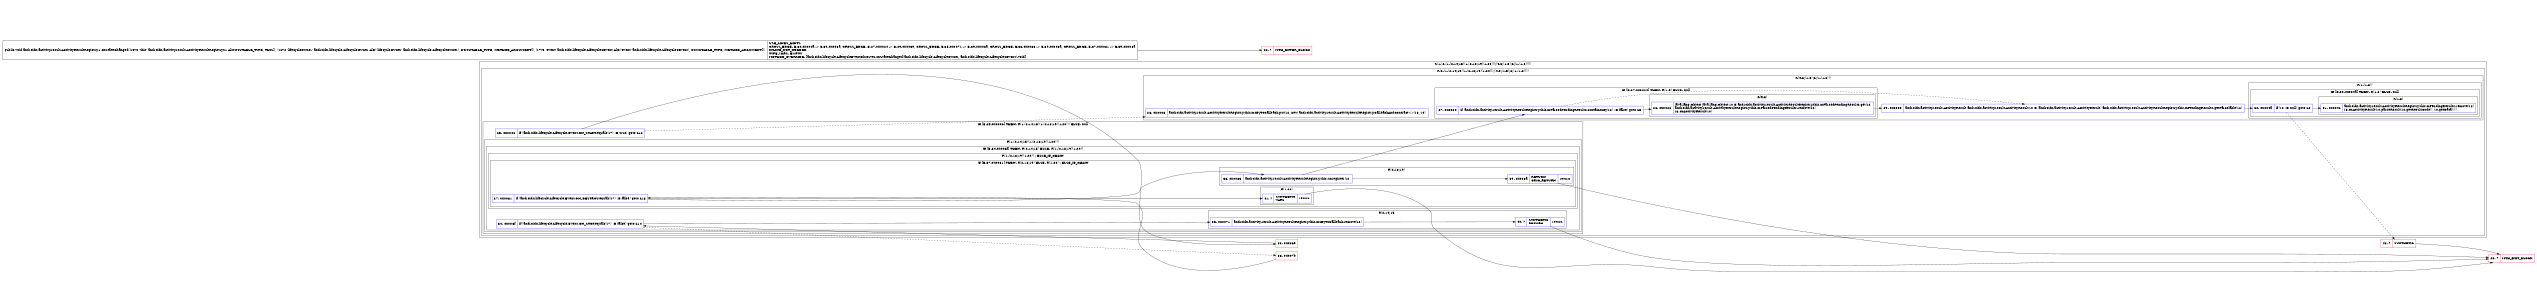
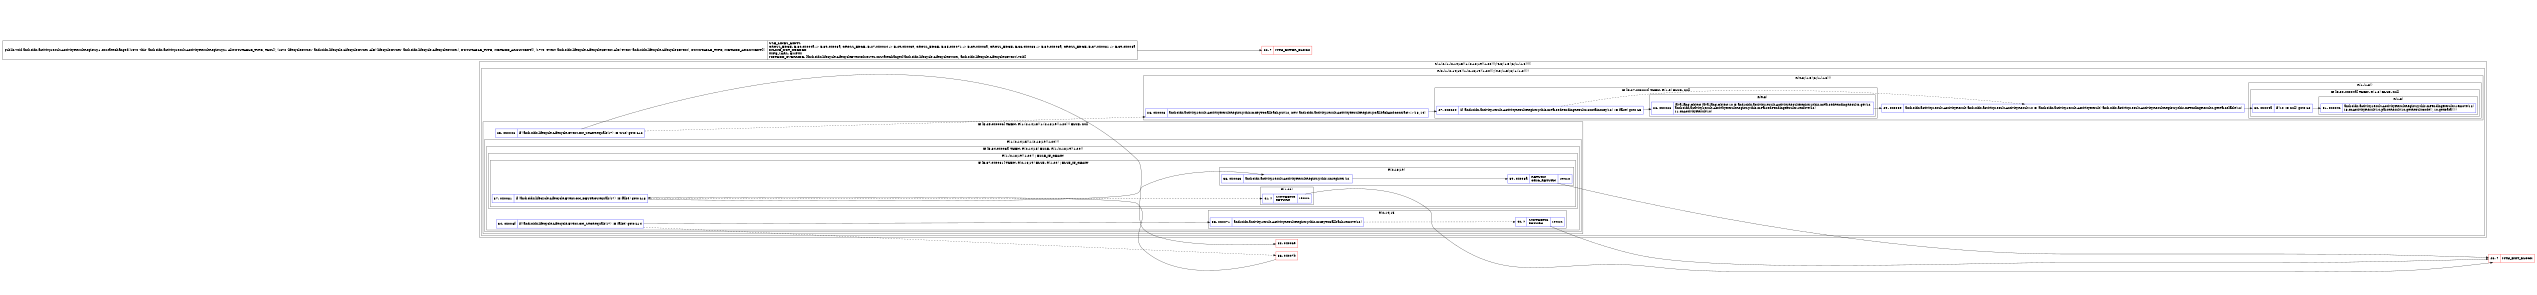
(1694, 112) -> (1694, 112)
(1412, 145) -> (1431, 111)
(877, 199) -> (877, 199)
(1280, 200) -> (1283, 200)
(1438, 222) -> (1438, 222)
(1118, 239) -> none
(2398, 243) -> none
